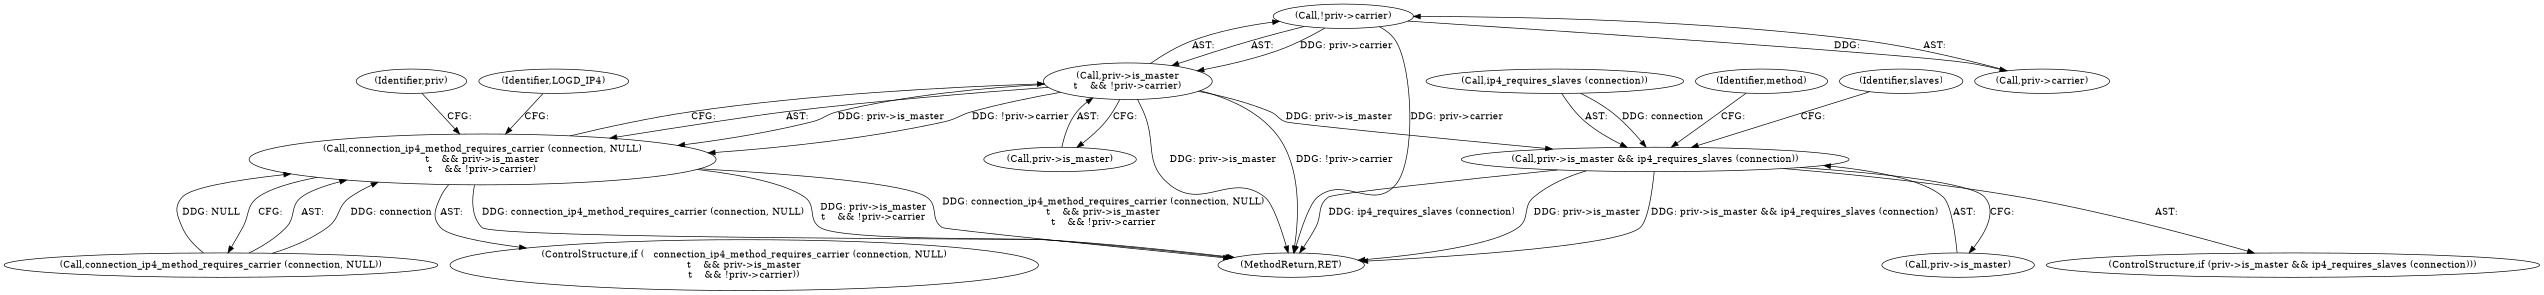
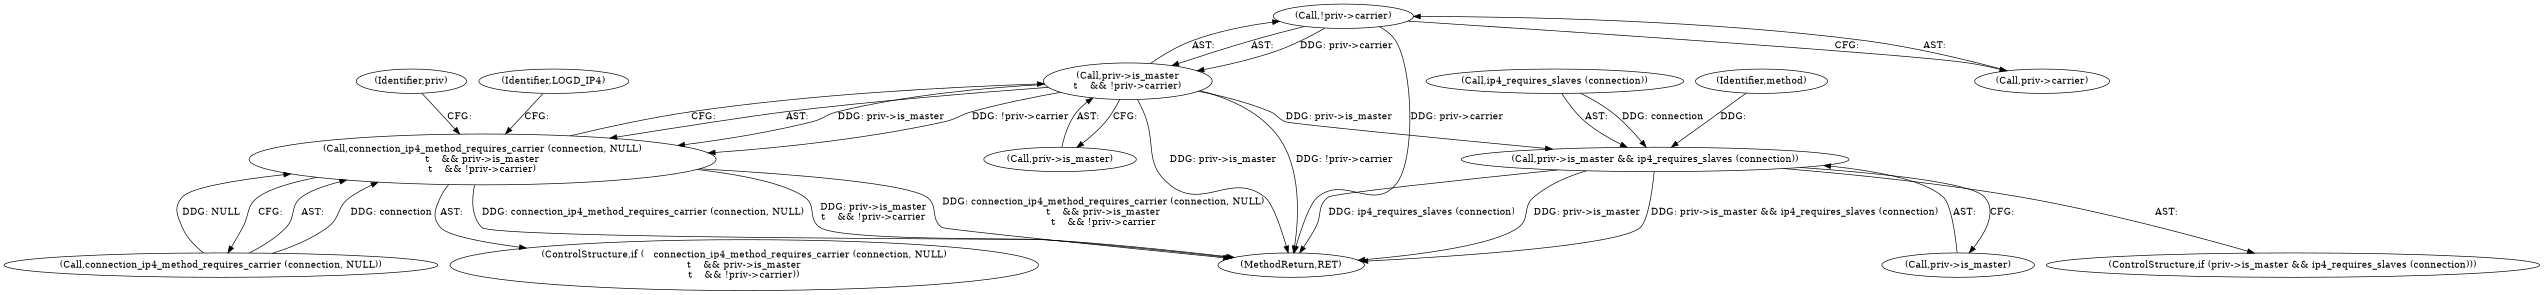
(1849, 46) -> (1849, 46)
(1901, 81) -> none
(1735, 117) -> (1735, 117)
